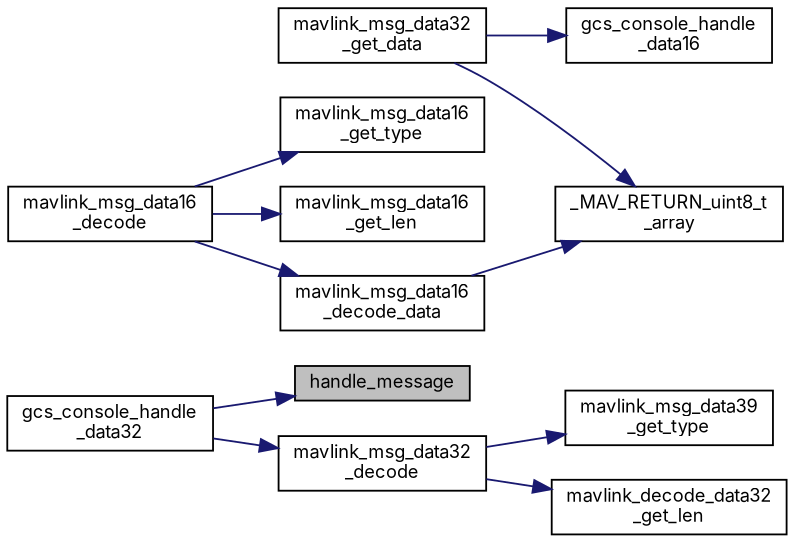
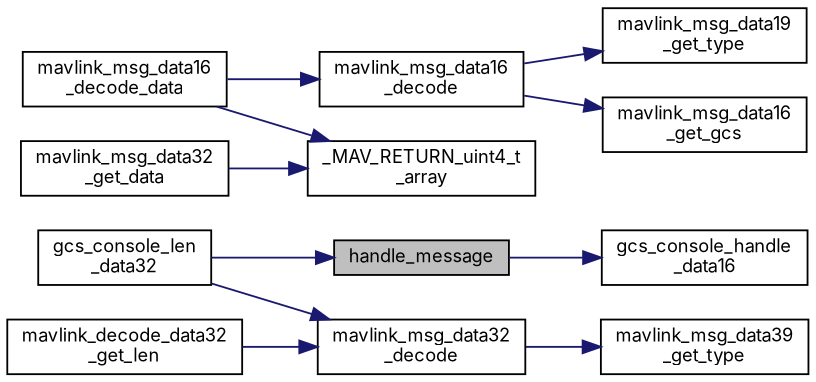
(517, 36) -> (546, 258)
(382, 125) -> (705, 36)
(382, 214) -> (705, 125)
(669, 214) -> (422, 168)
(238, 256) -> (264, 79)
(110, 423) -> (125, 258)
(510, 483) -> (271, 347)
